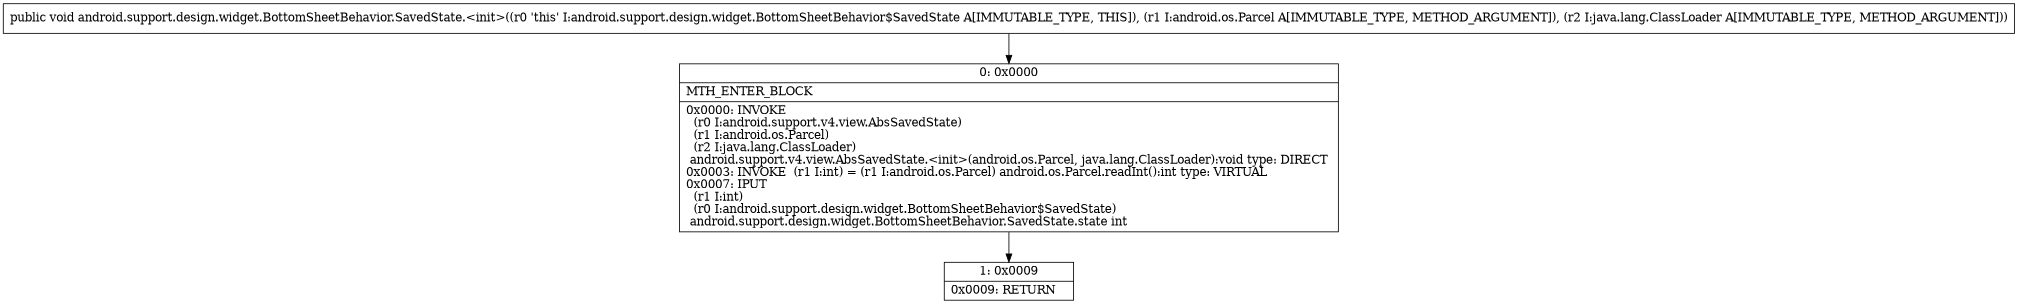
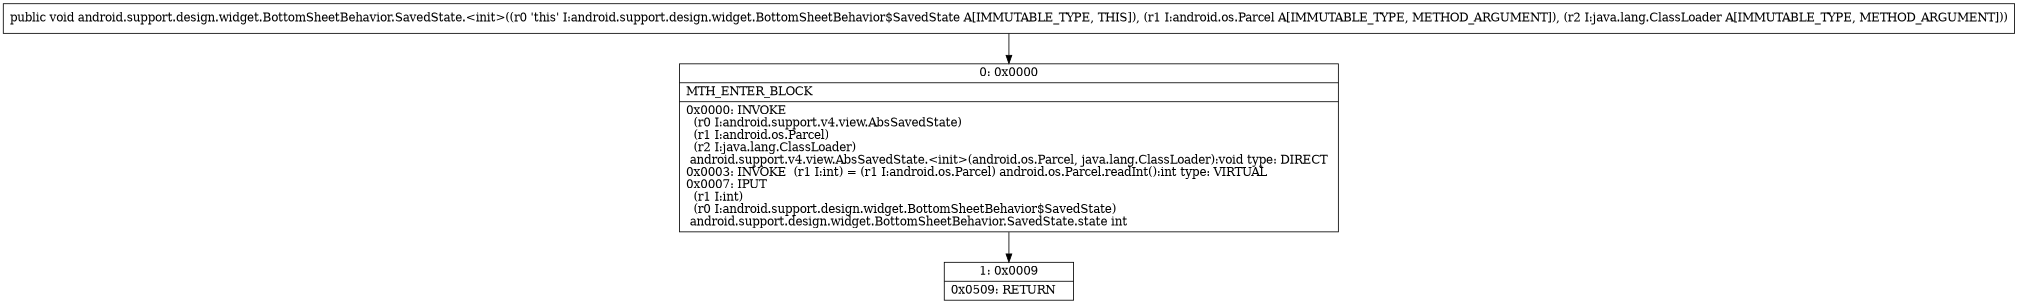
(1009, 290) -> (1009, 290)
